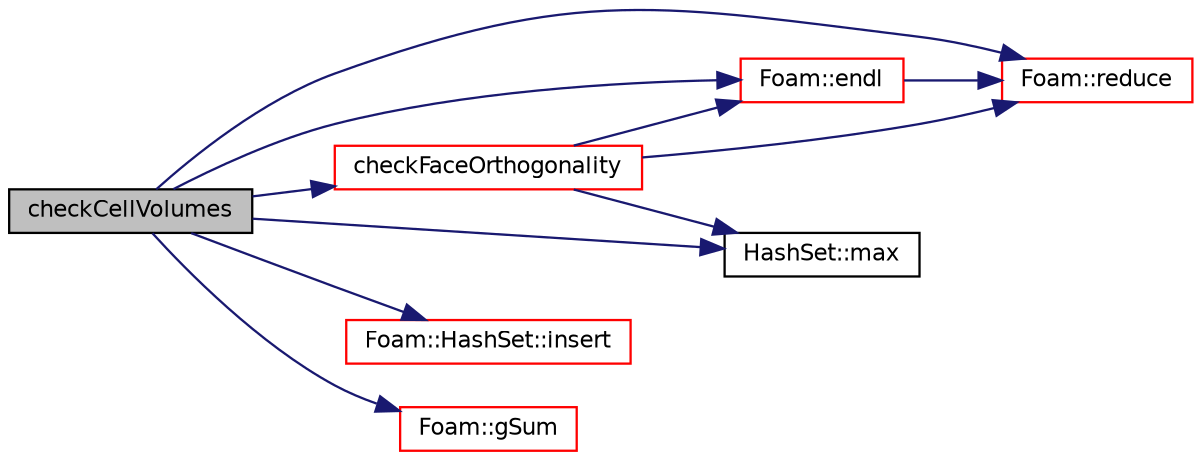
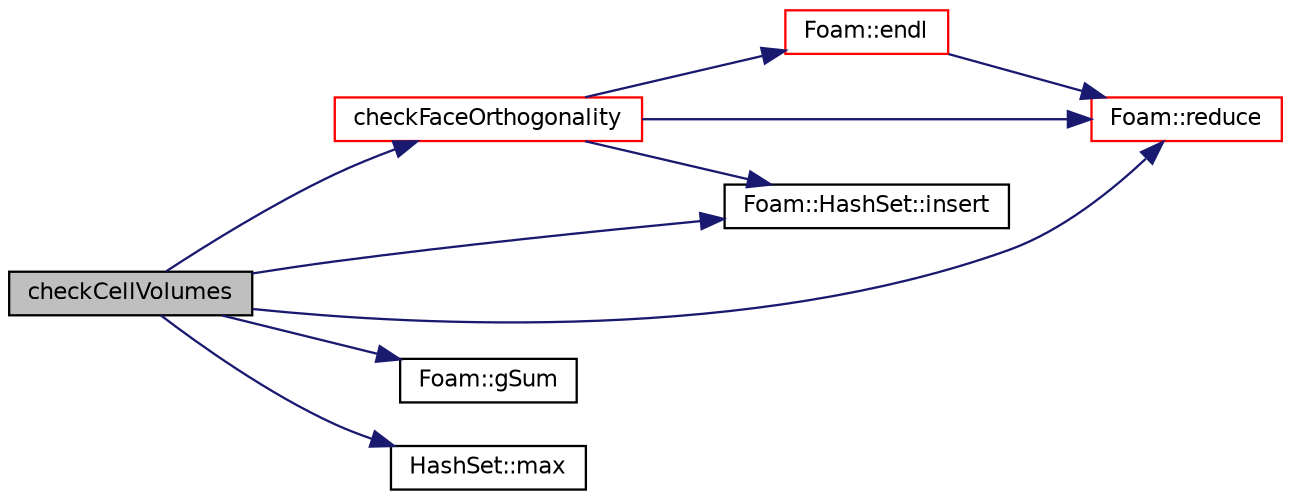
(438, 103) -> none
(644, 208) -> (667, 160)
(488, 342) -> (867, 206)
(488, 429) -> (488, 381)
